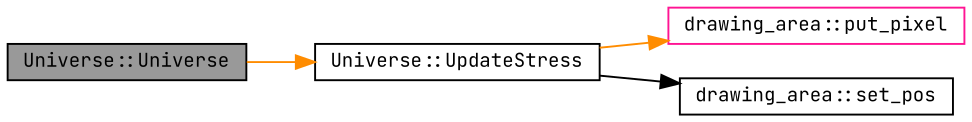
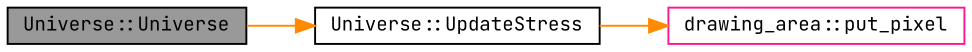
(816, 96) -> none
